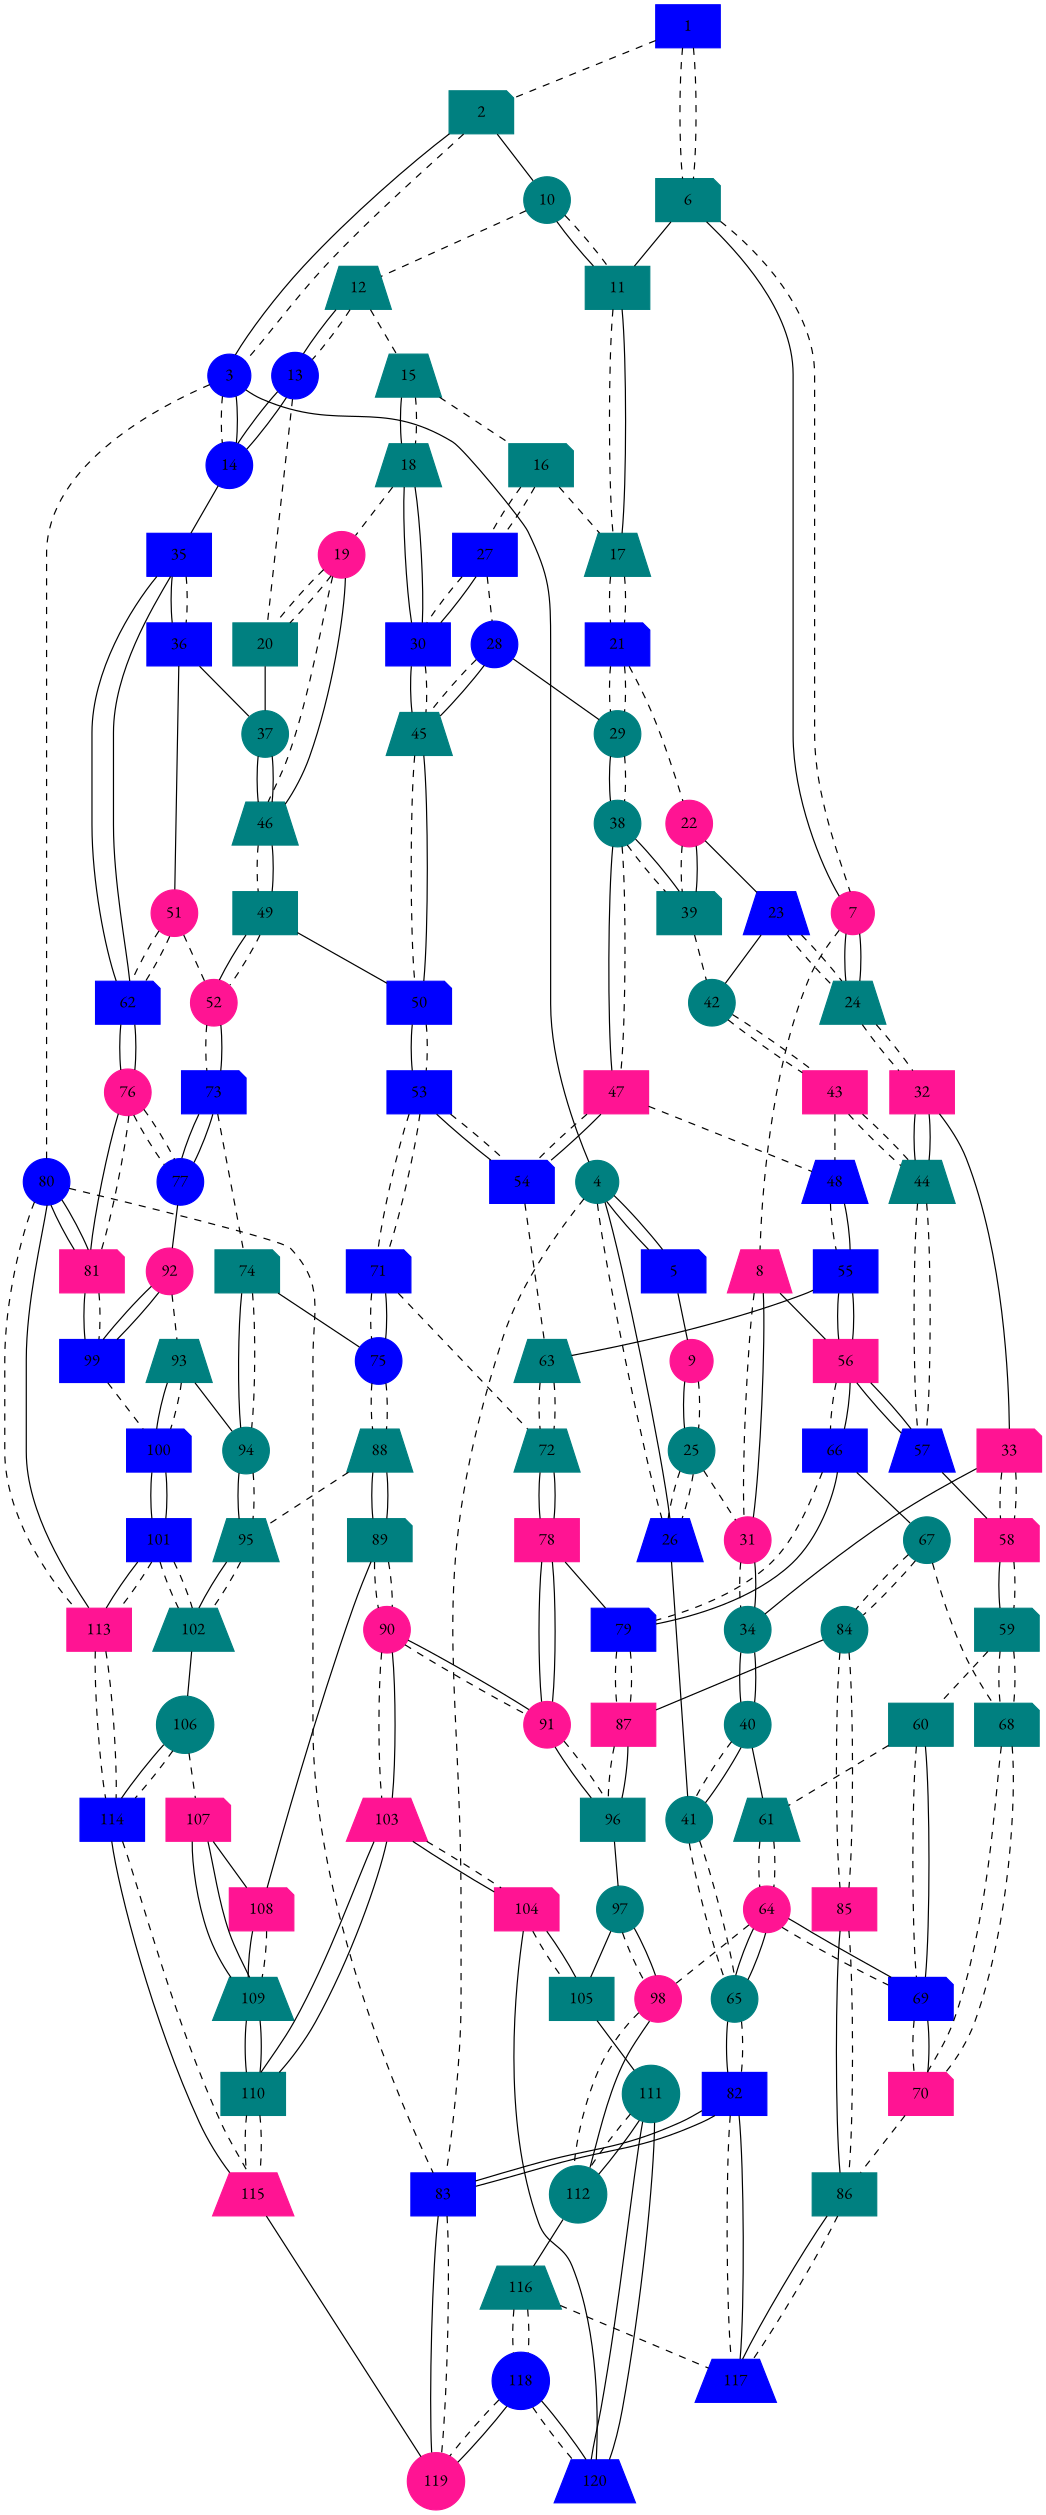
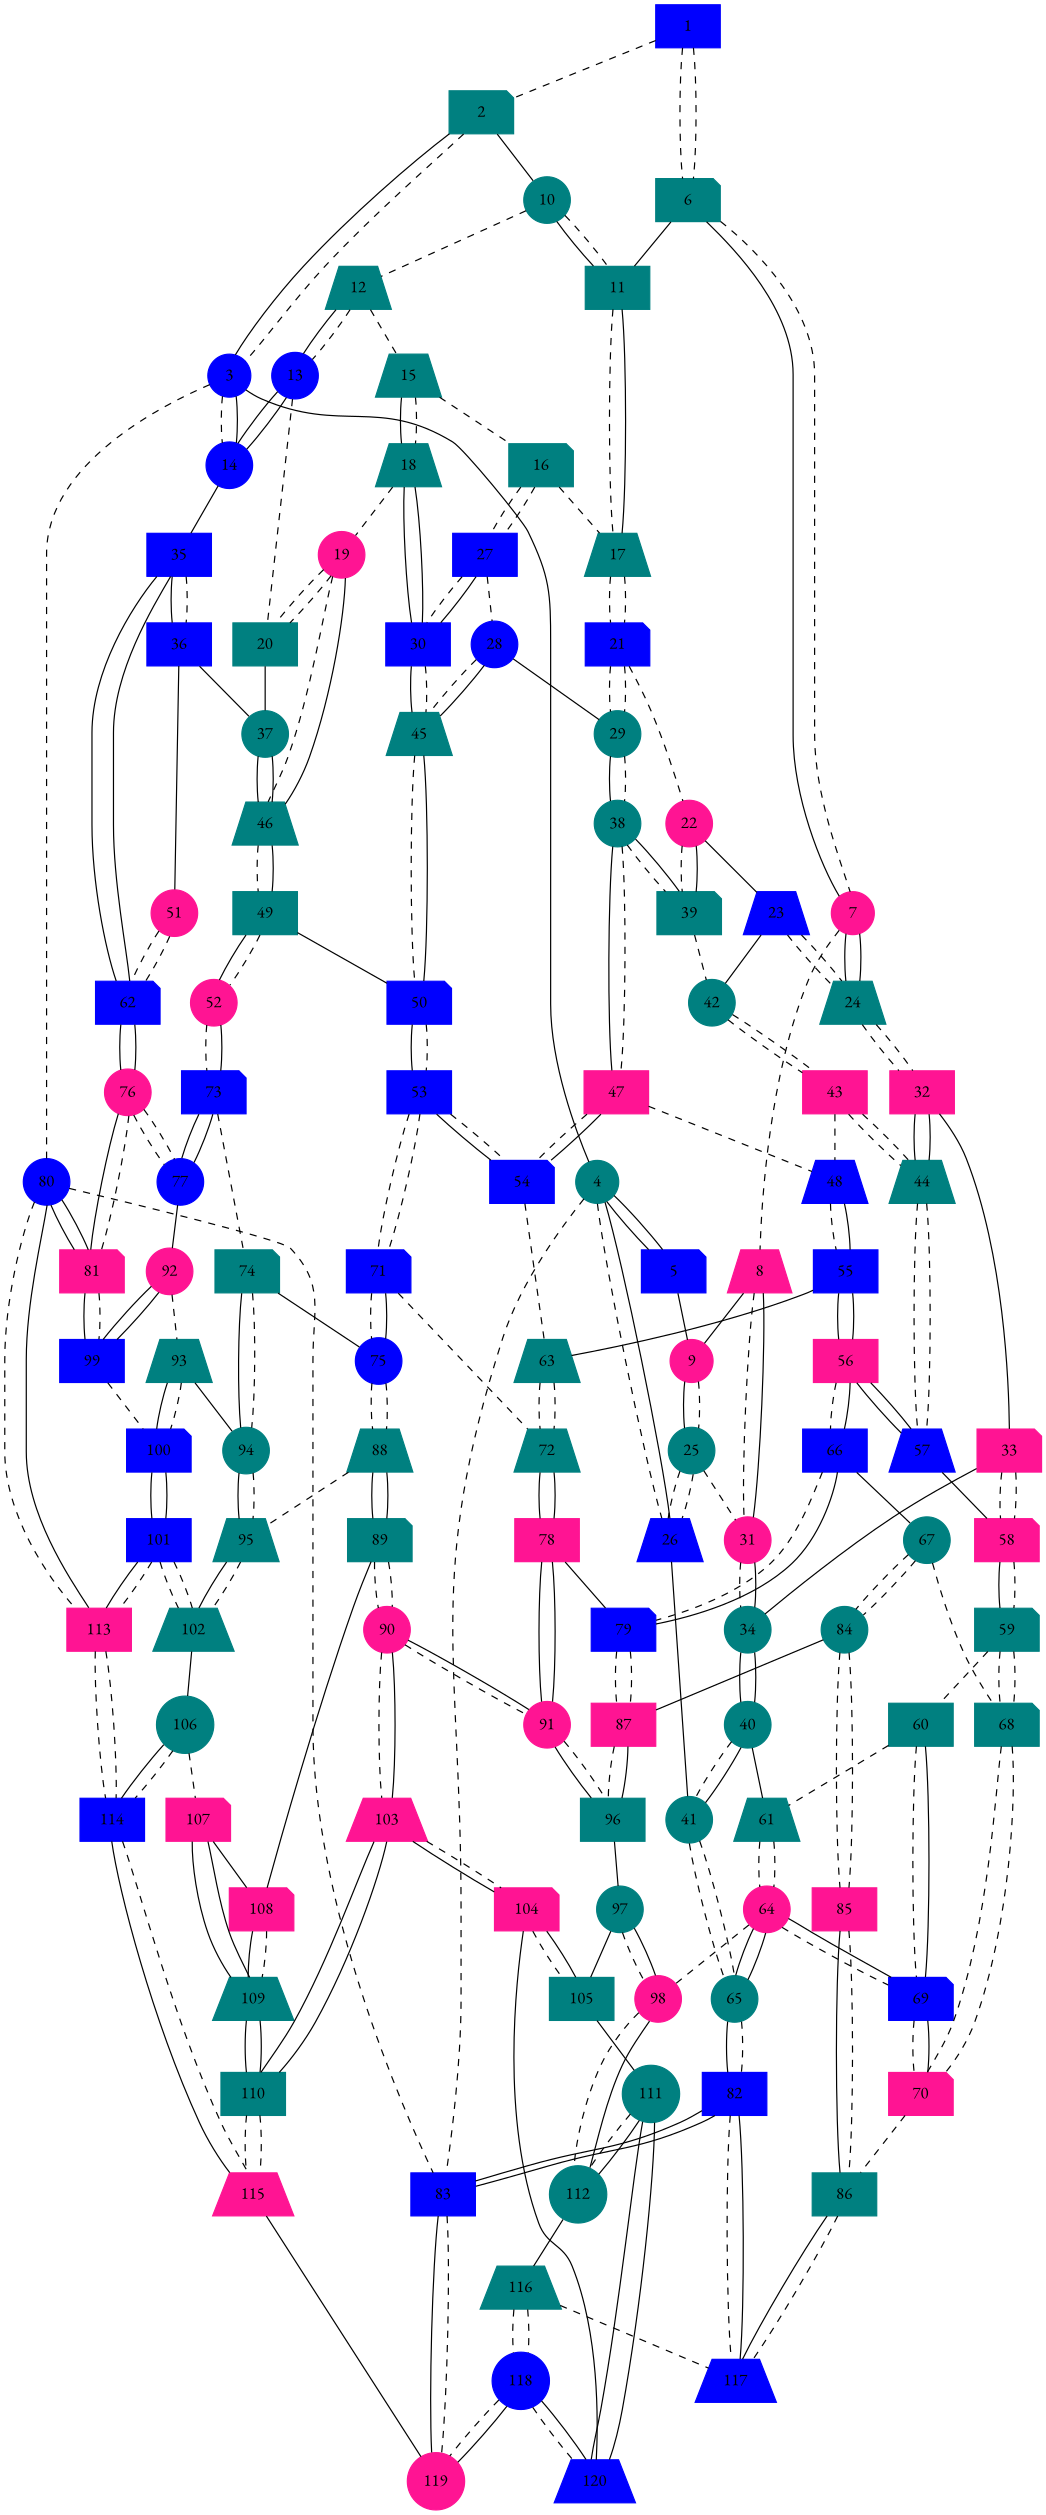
(194, 958) -> none
(803, 1316) -> (730, 1311)
